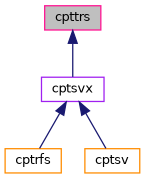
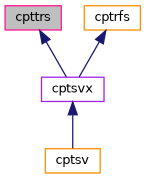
(50, 131) -> (89, 59)
